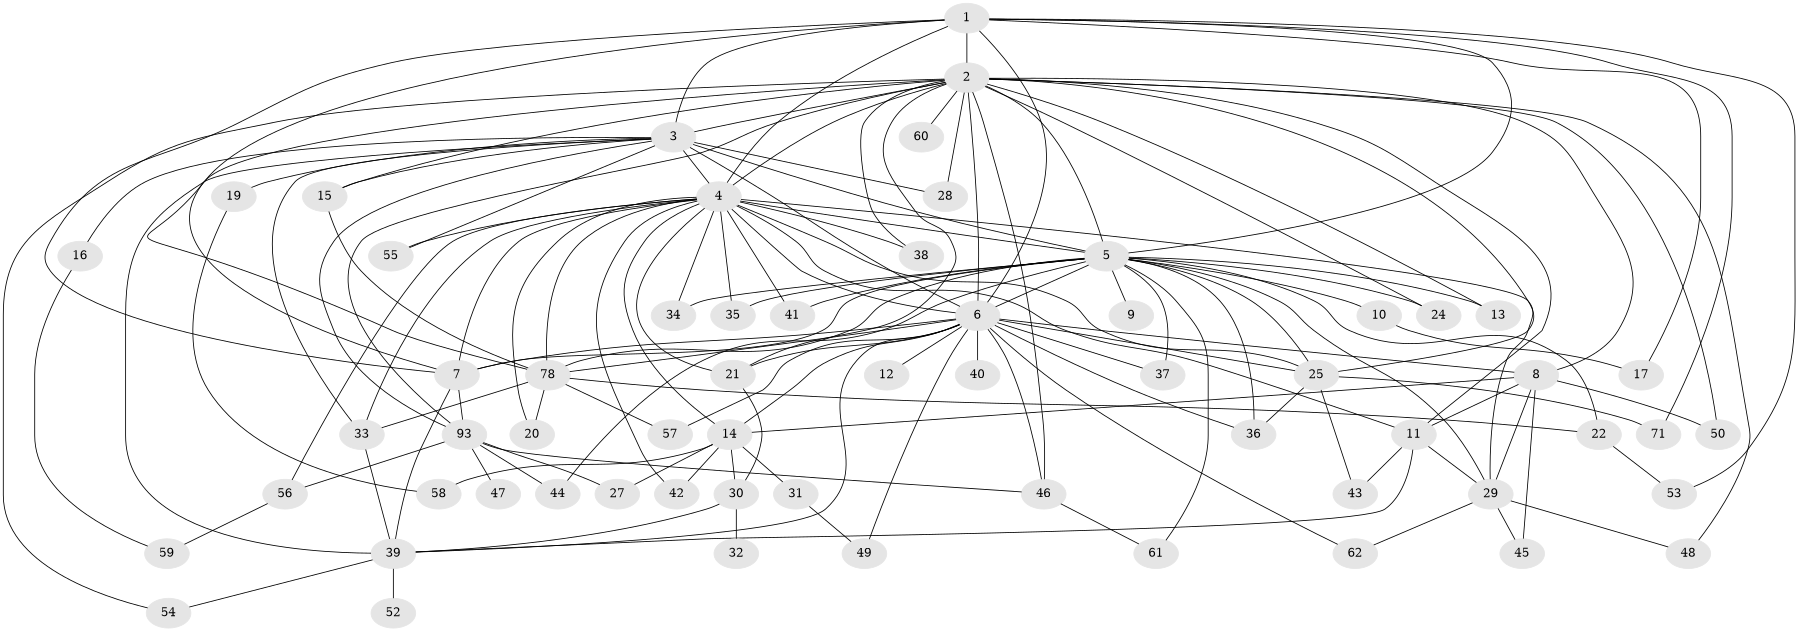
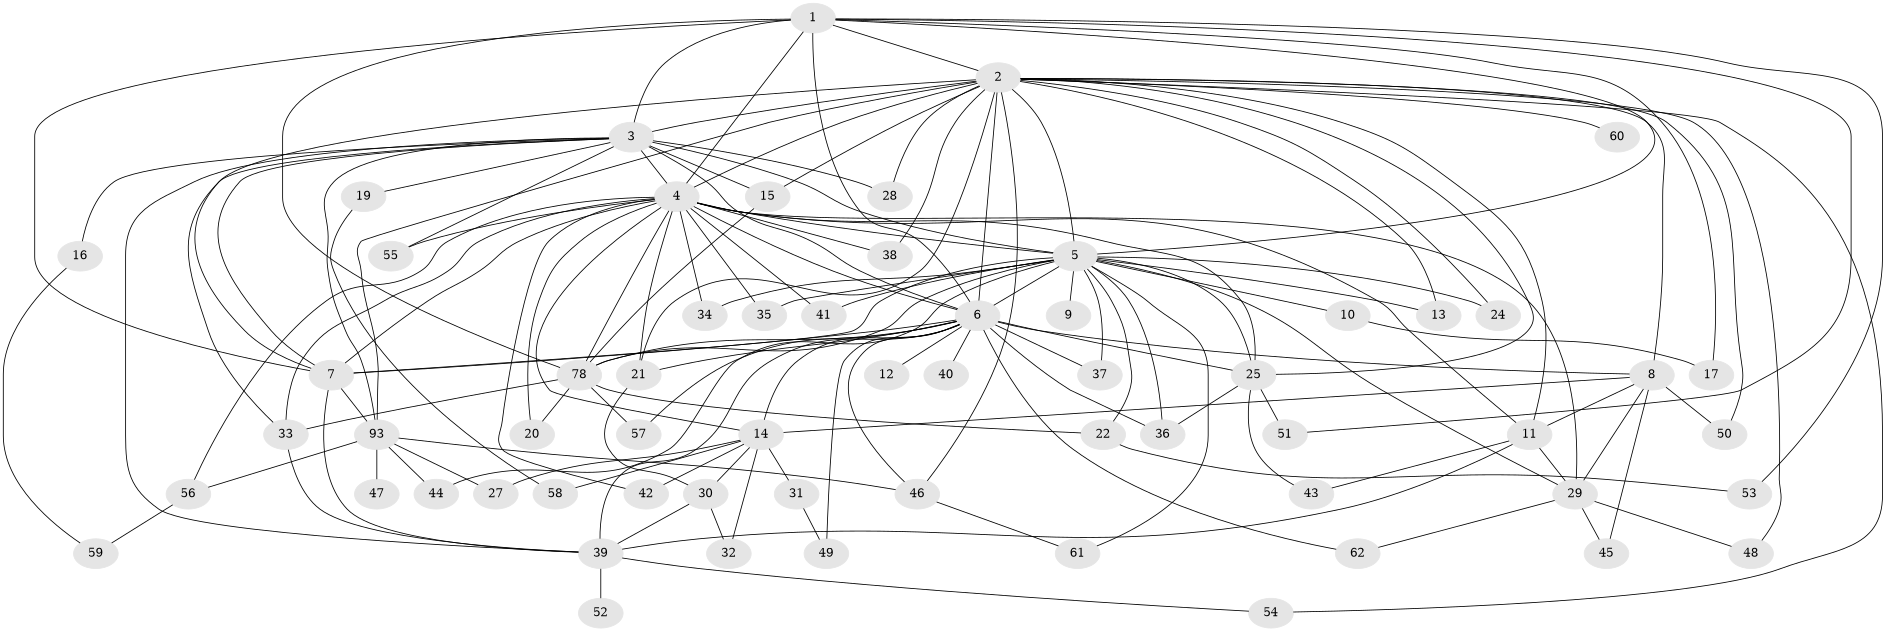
none -> (252, 176)
(1659, 435) -> (1285, 435)
none -> (745, 494)
